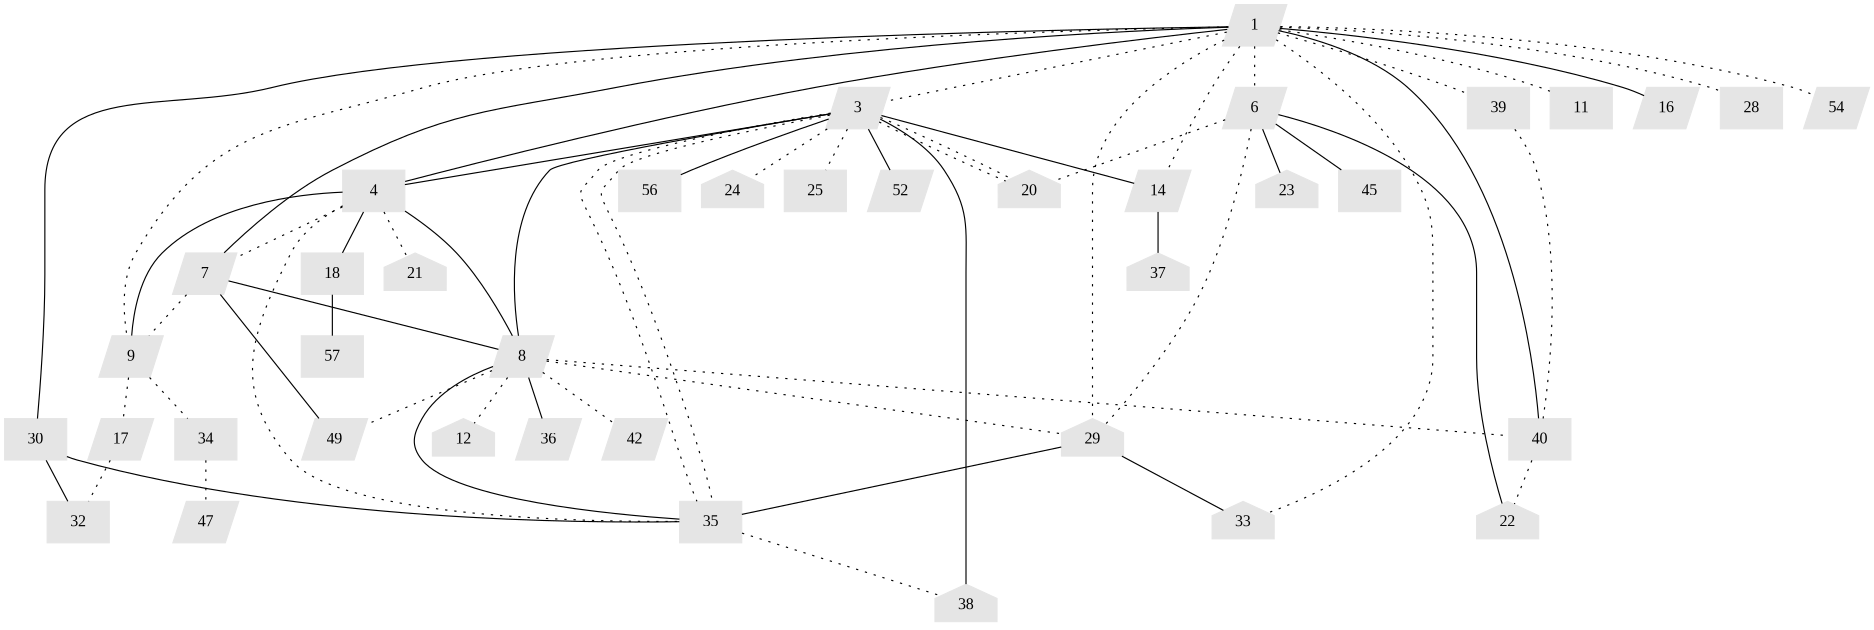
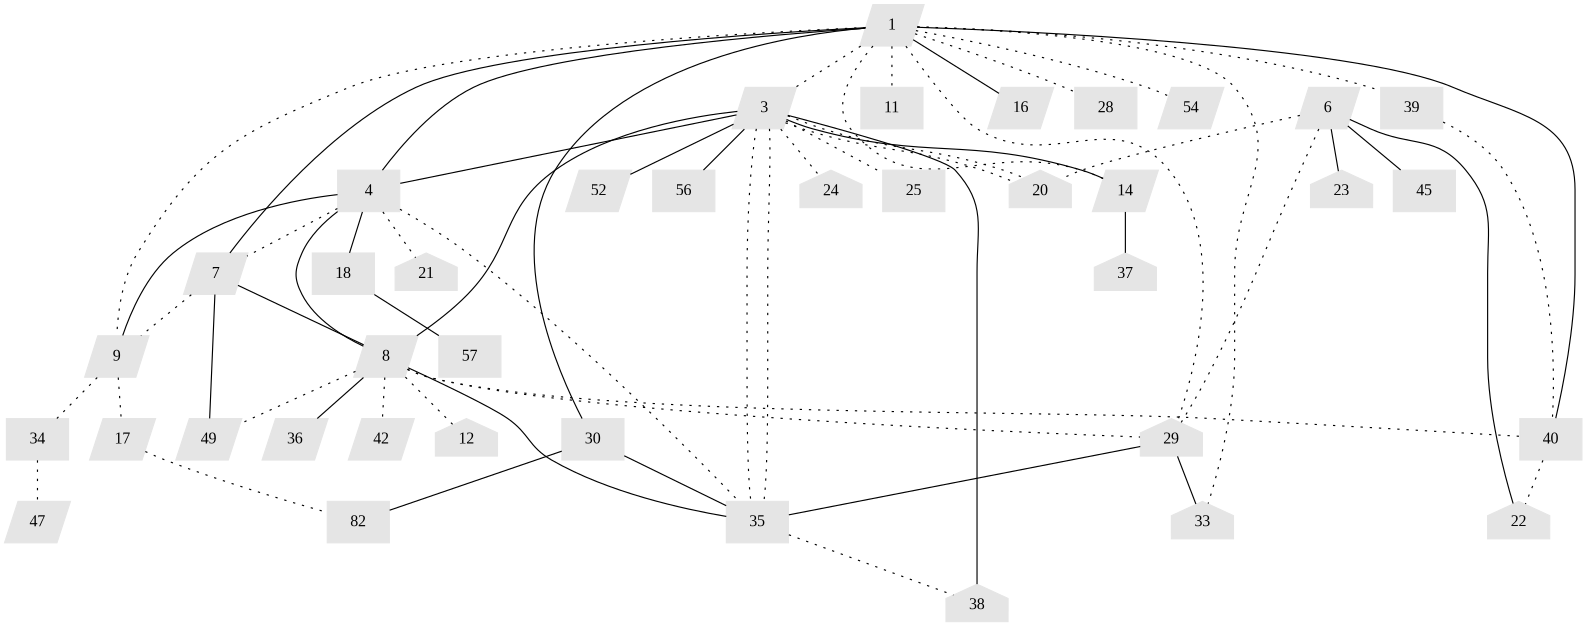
(1255, 67) -> none
(78, 522) -> (358, 522)
